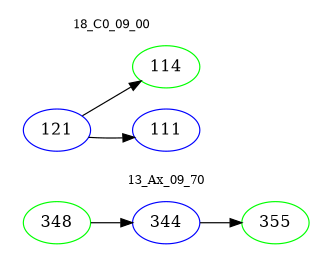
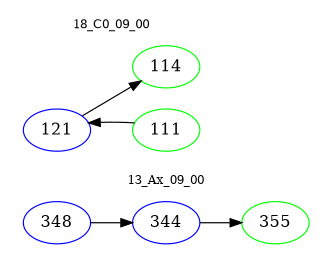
(166, 130) -> (166, 130)
(106, 138) -> (118, 122)
(166, 181) -> (166, 181)
(57, 223) -> (57, 223)
